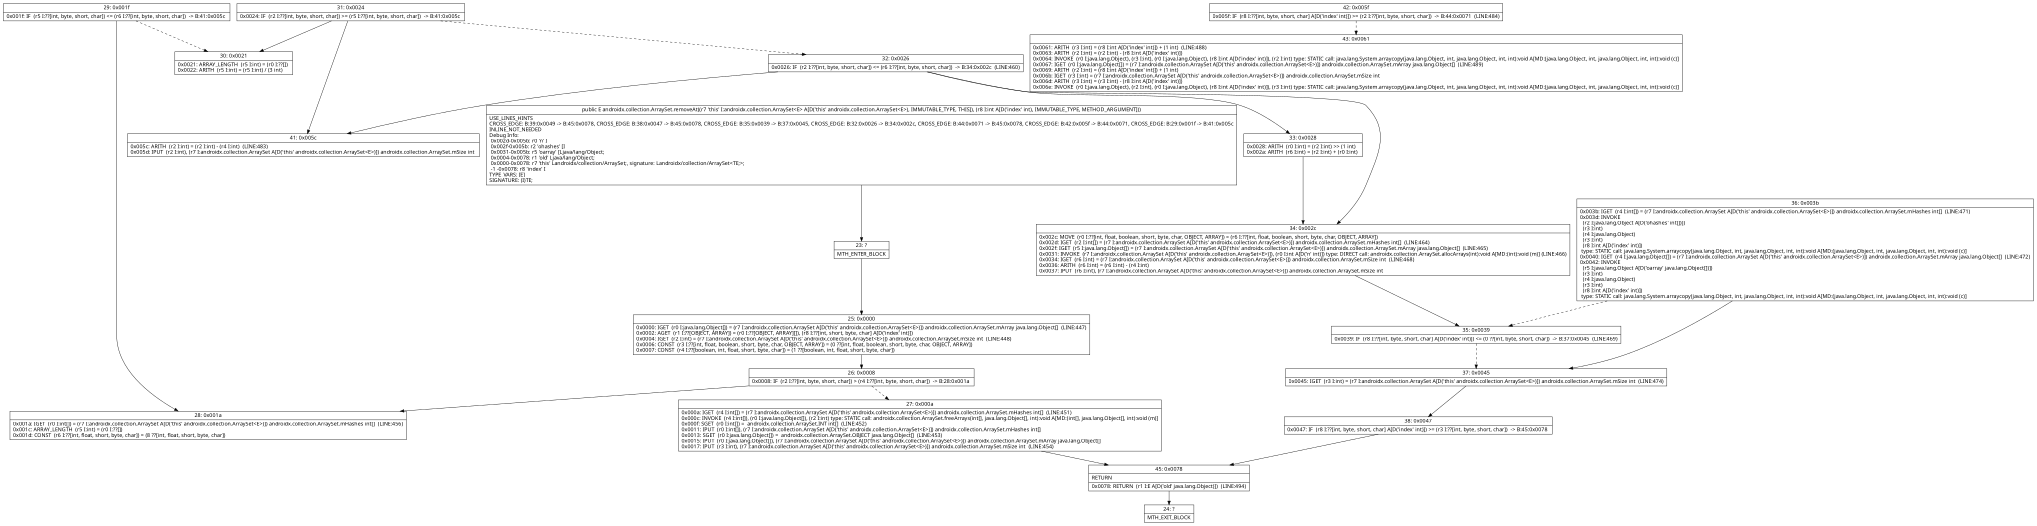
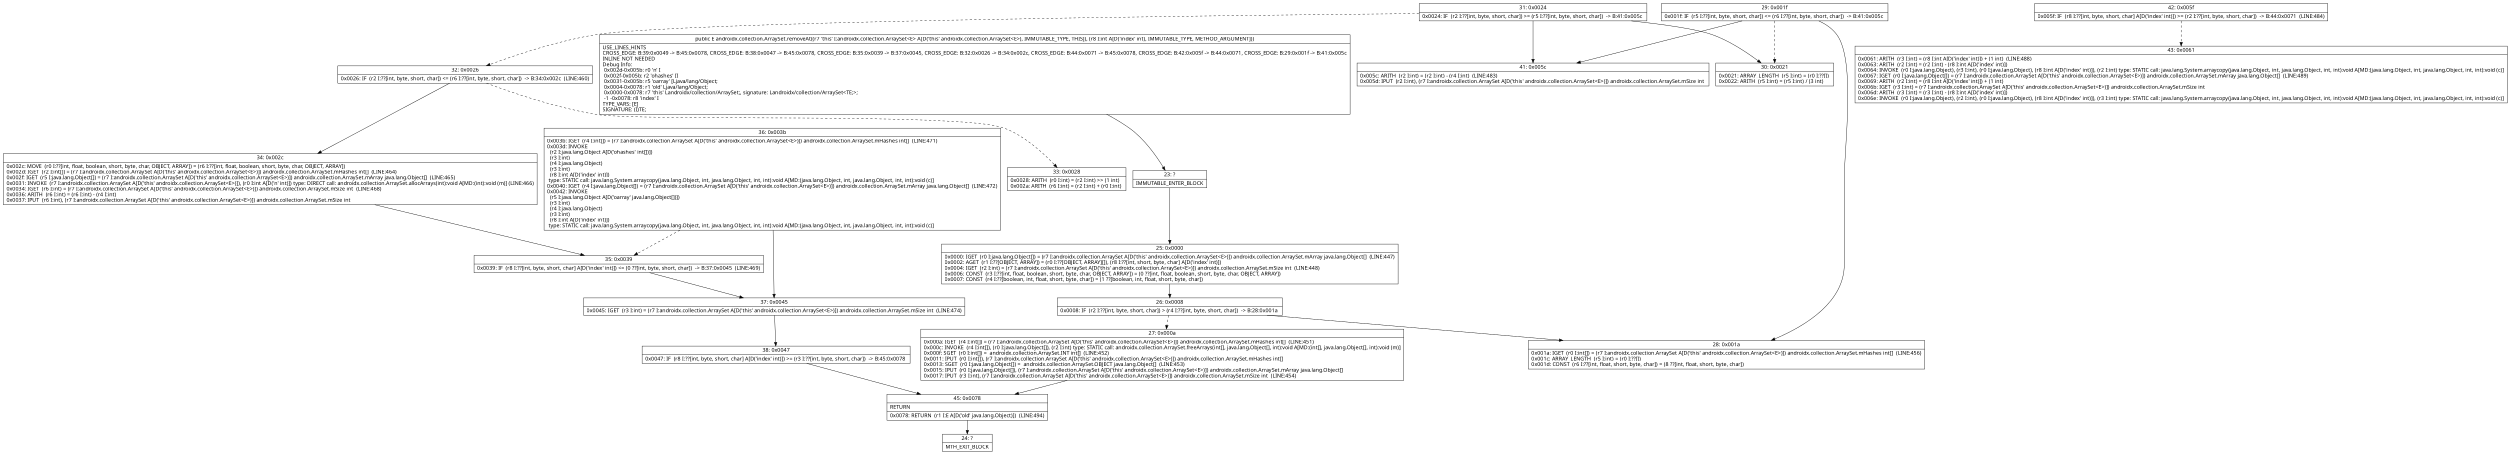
(563, 94) -> (1661, 42)
(1156, 96) -> (775, 118)
(1303, 189) -> none
(862, 254) -> (1170, 183)
(1476, 354) -> (695, 285)
